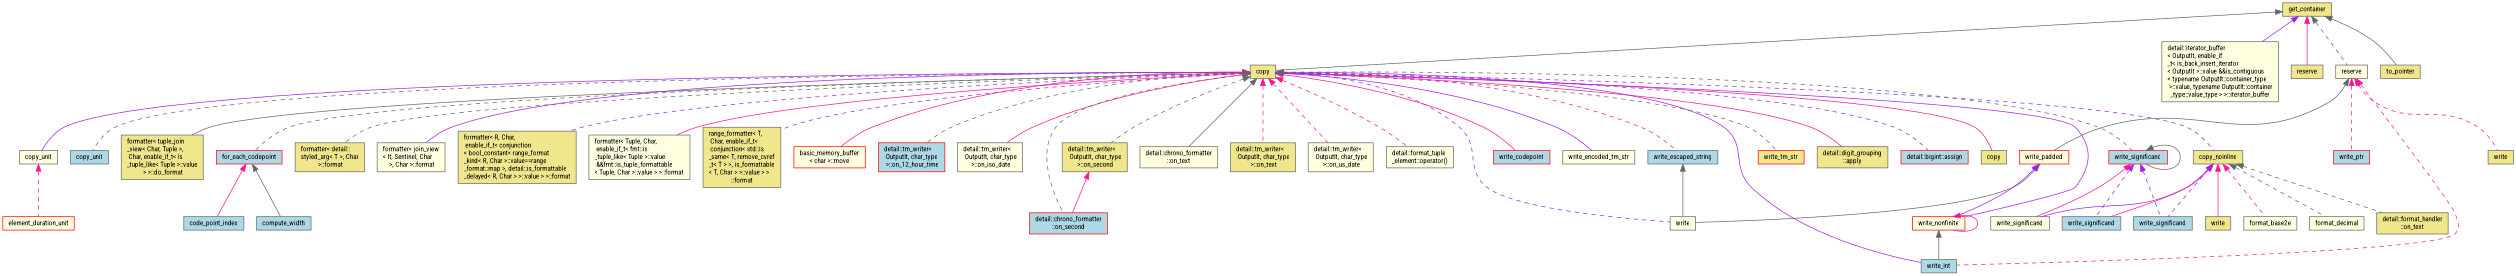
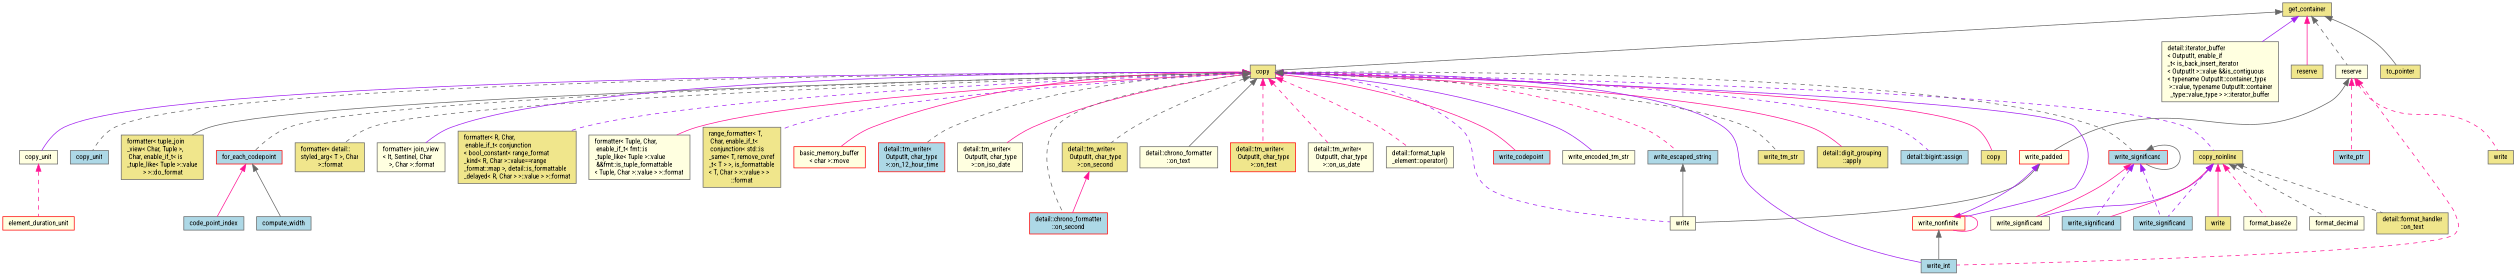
(1263, 157) -> (1263, 157)
(1781, 157) -> (1781, 157)
(1935, 157) -> (1935, 157)
